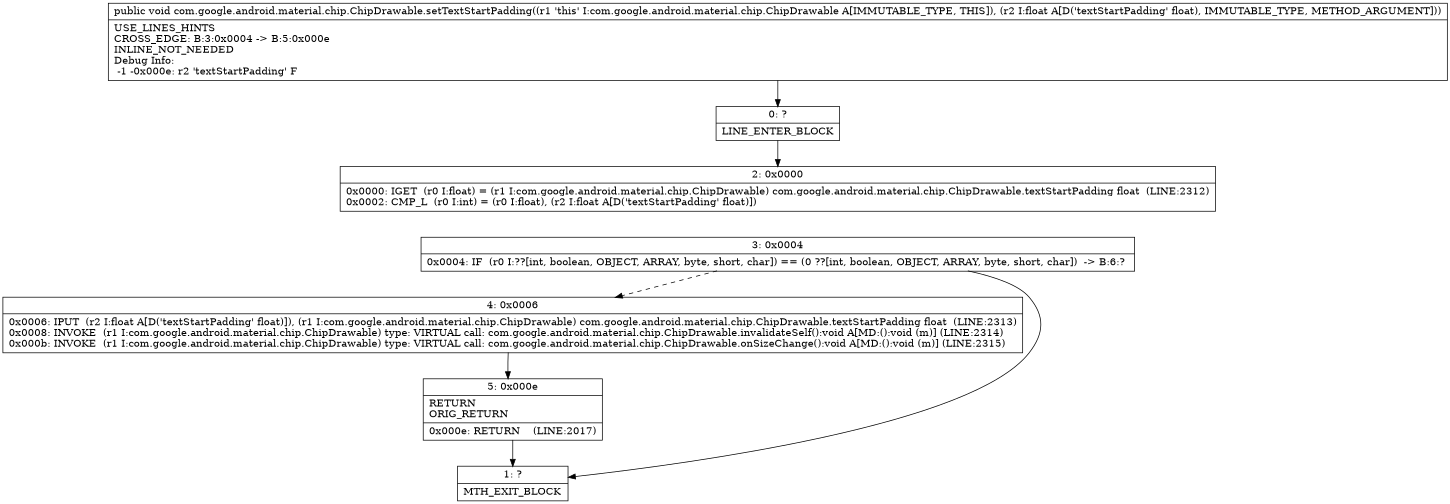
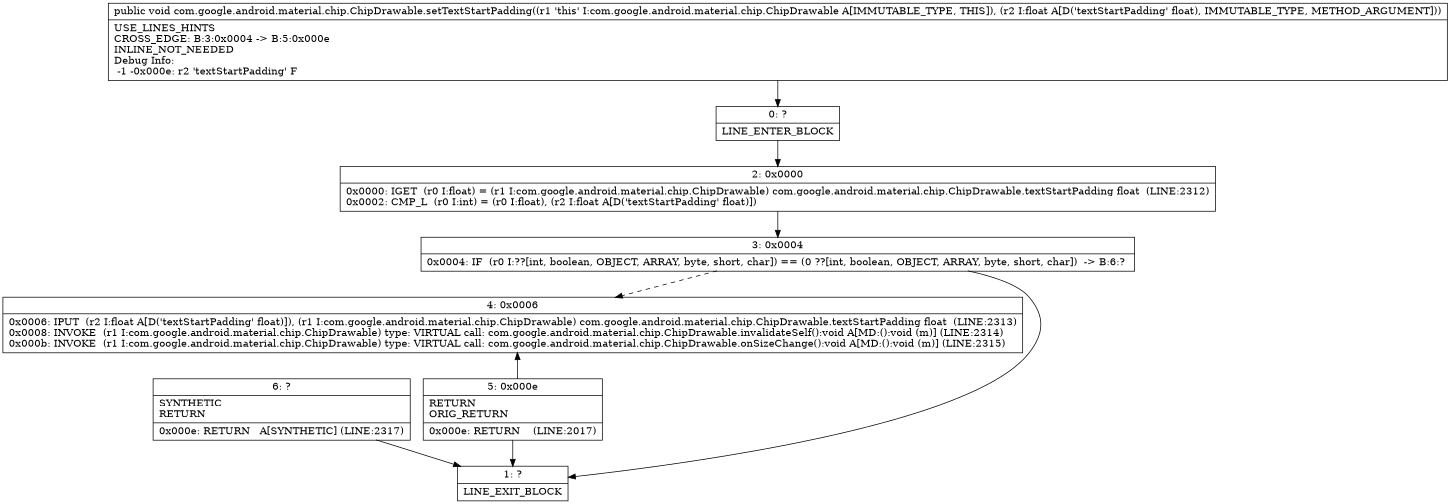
none -> (778, 221)
(508, 362) -> (518, 369)
none -> (282, 410)
(512, 492) -> (513, 492)
